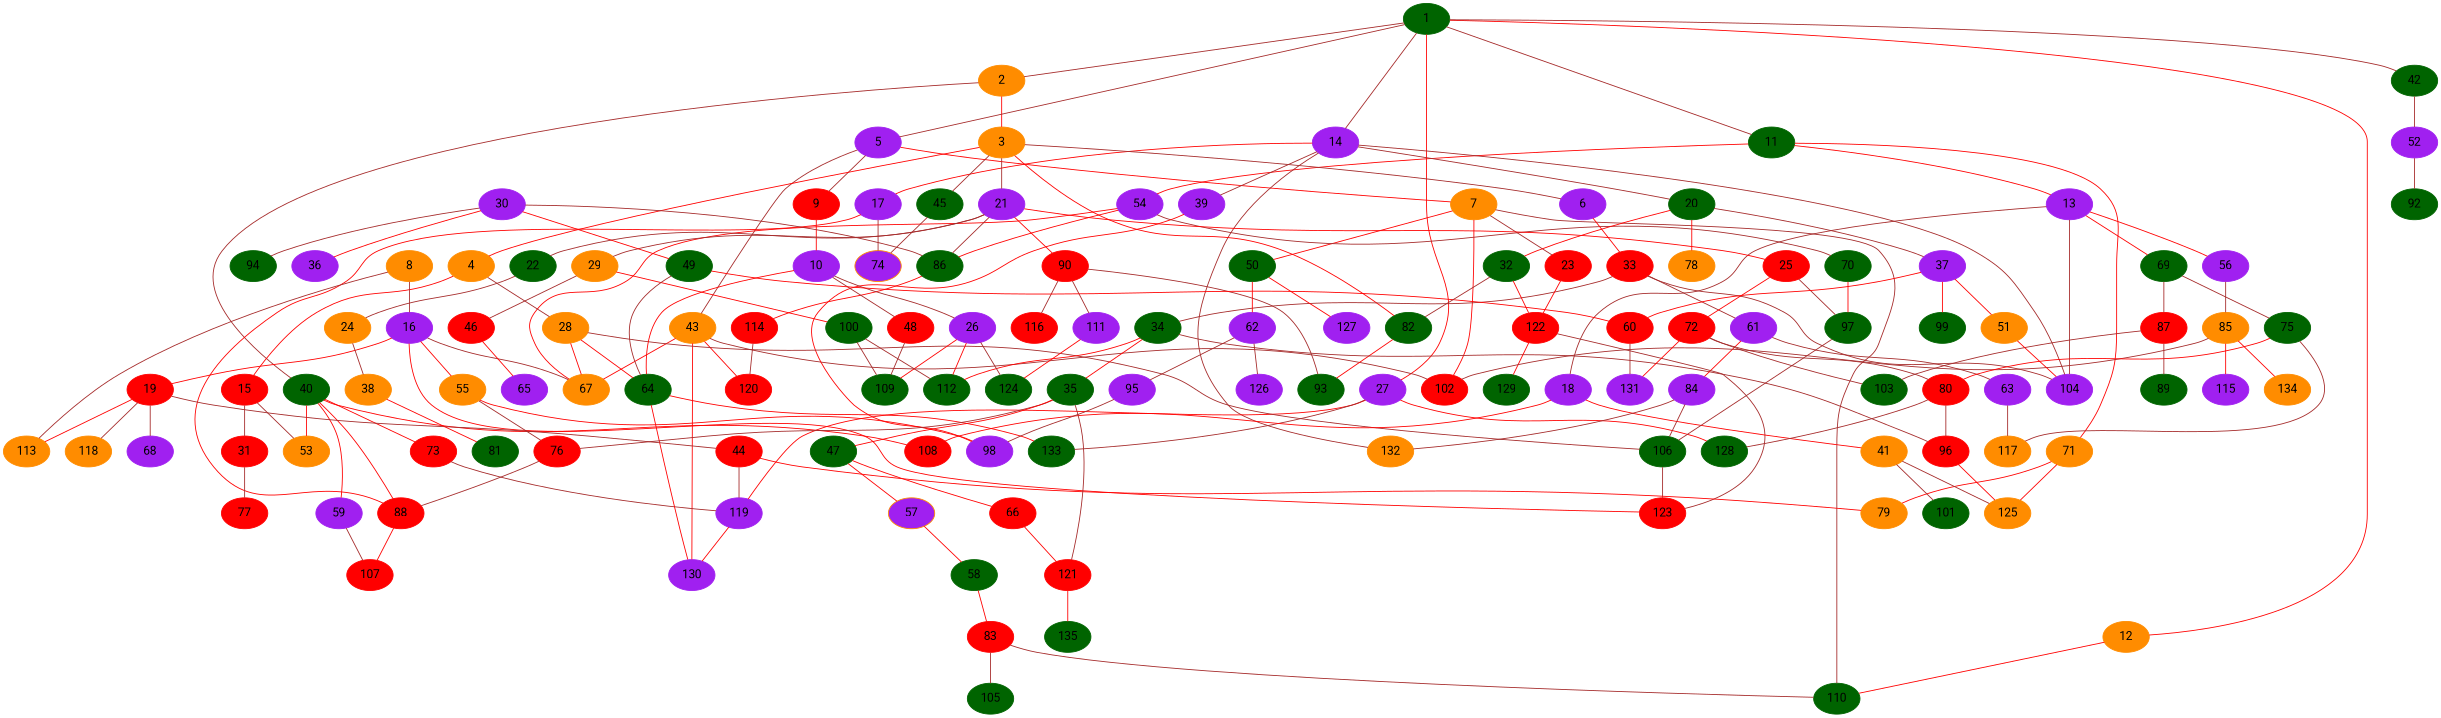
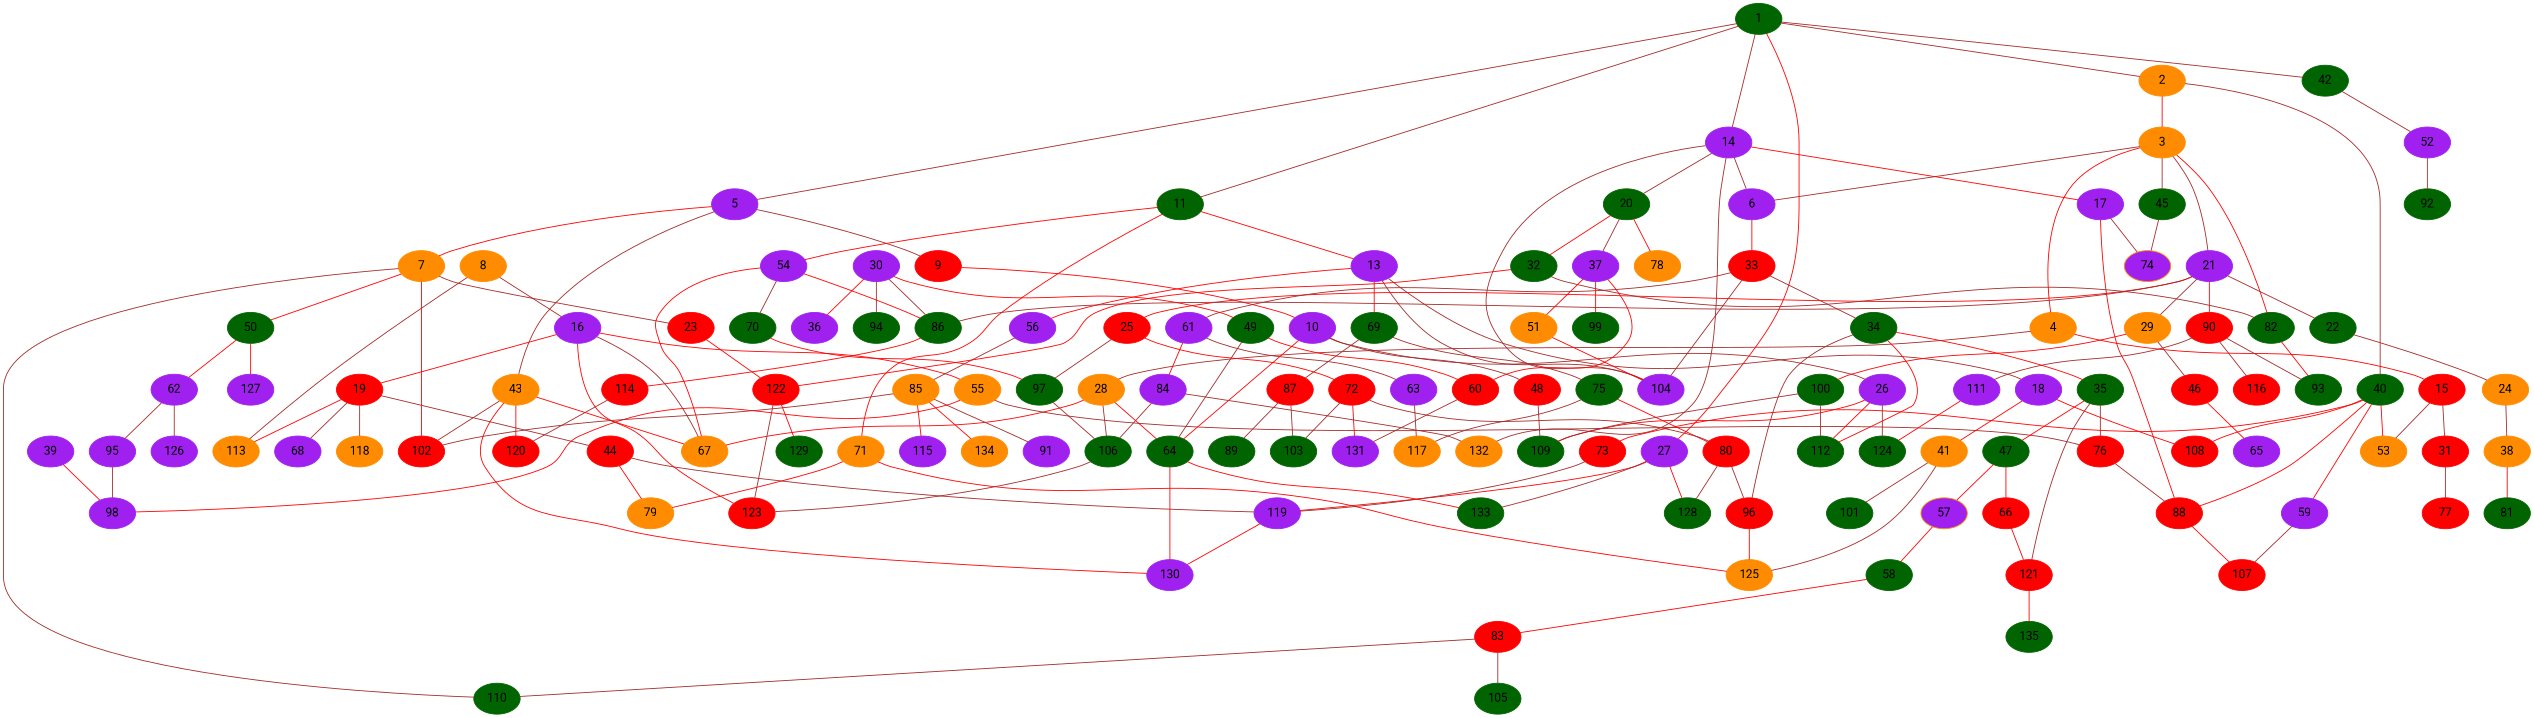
(1252, 181) -> (1740, 173)
none -> (1046, 451)
(2126, 637) -> none
